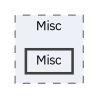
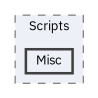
(49, 27) -> (49, 27)
